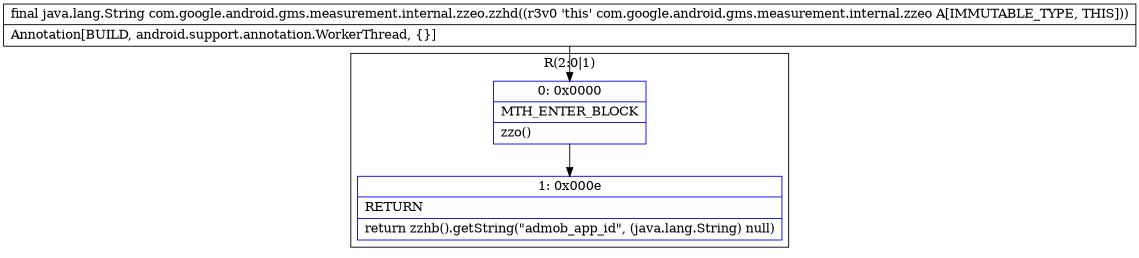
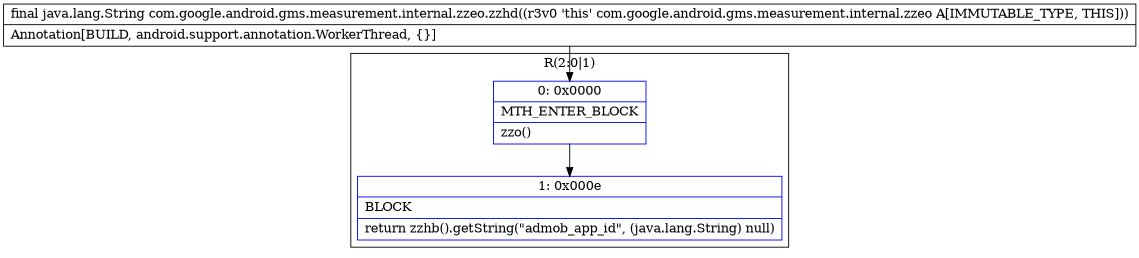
(394, 207) -> (388, 207)
